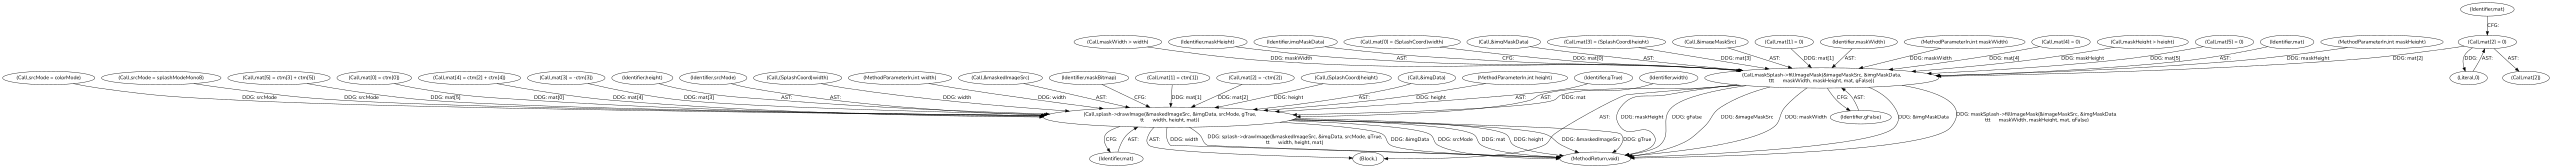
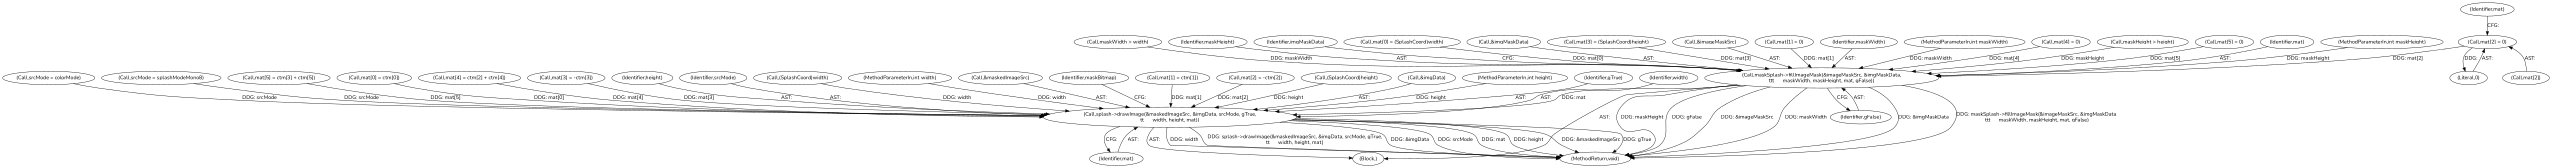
(2505, 59) -> (2523, 57)
